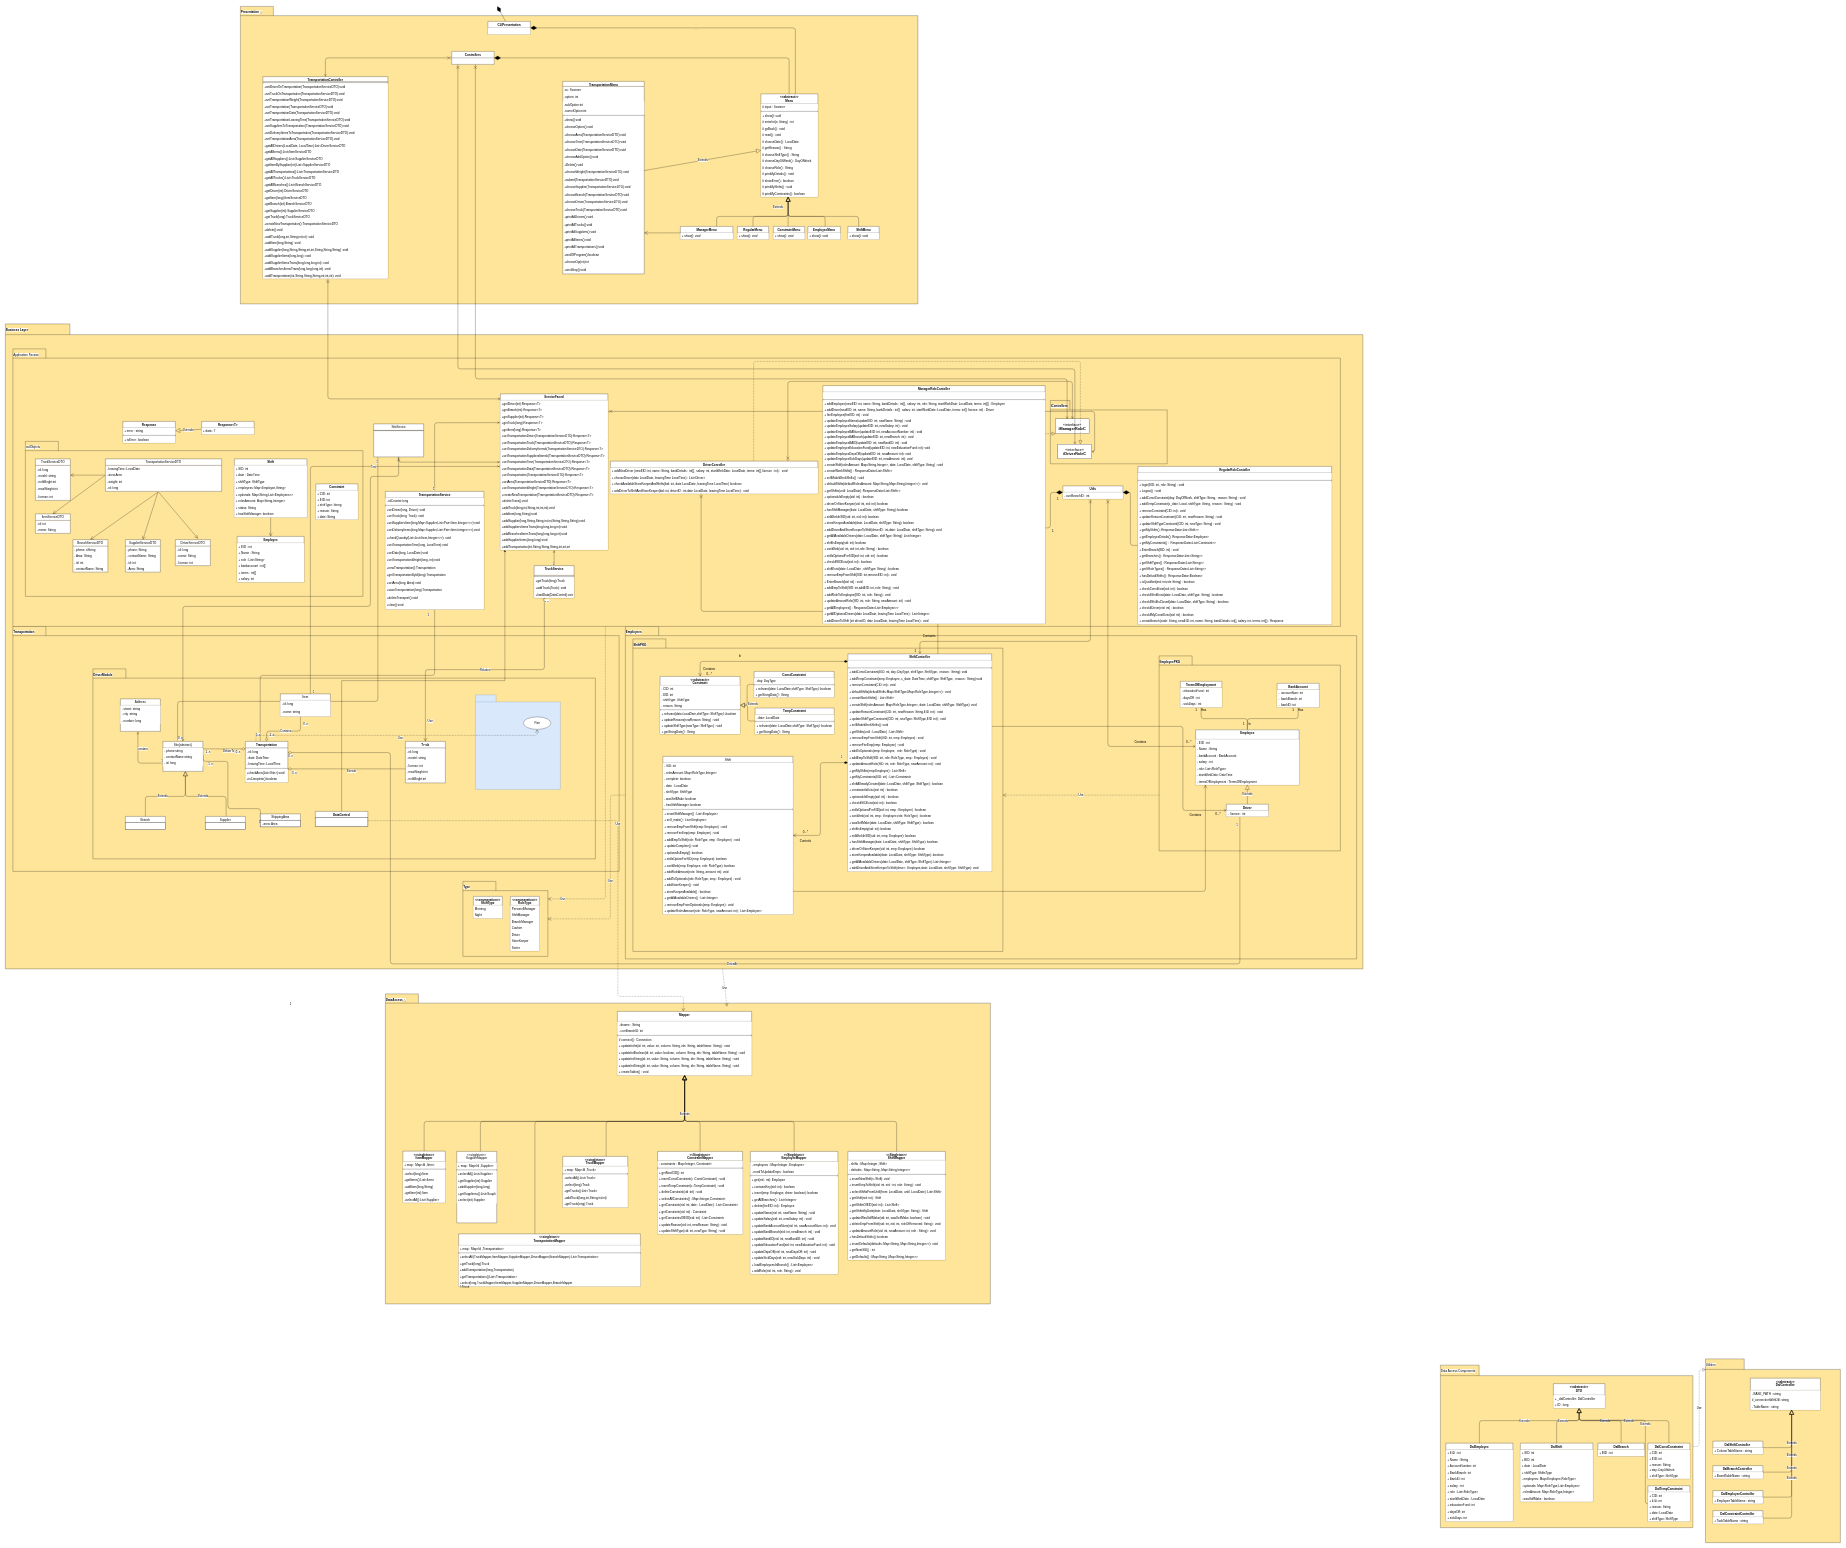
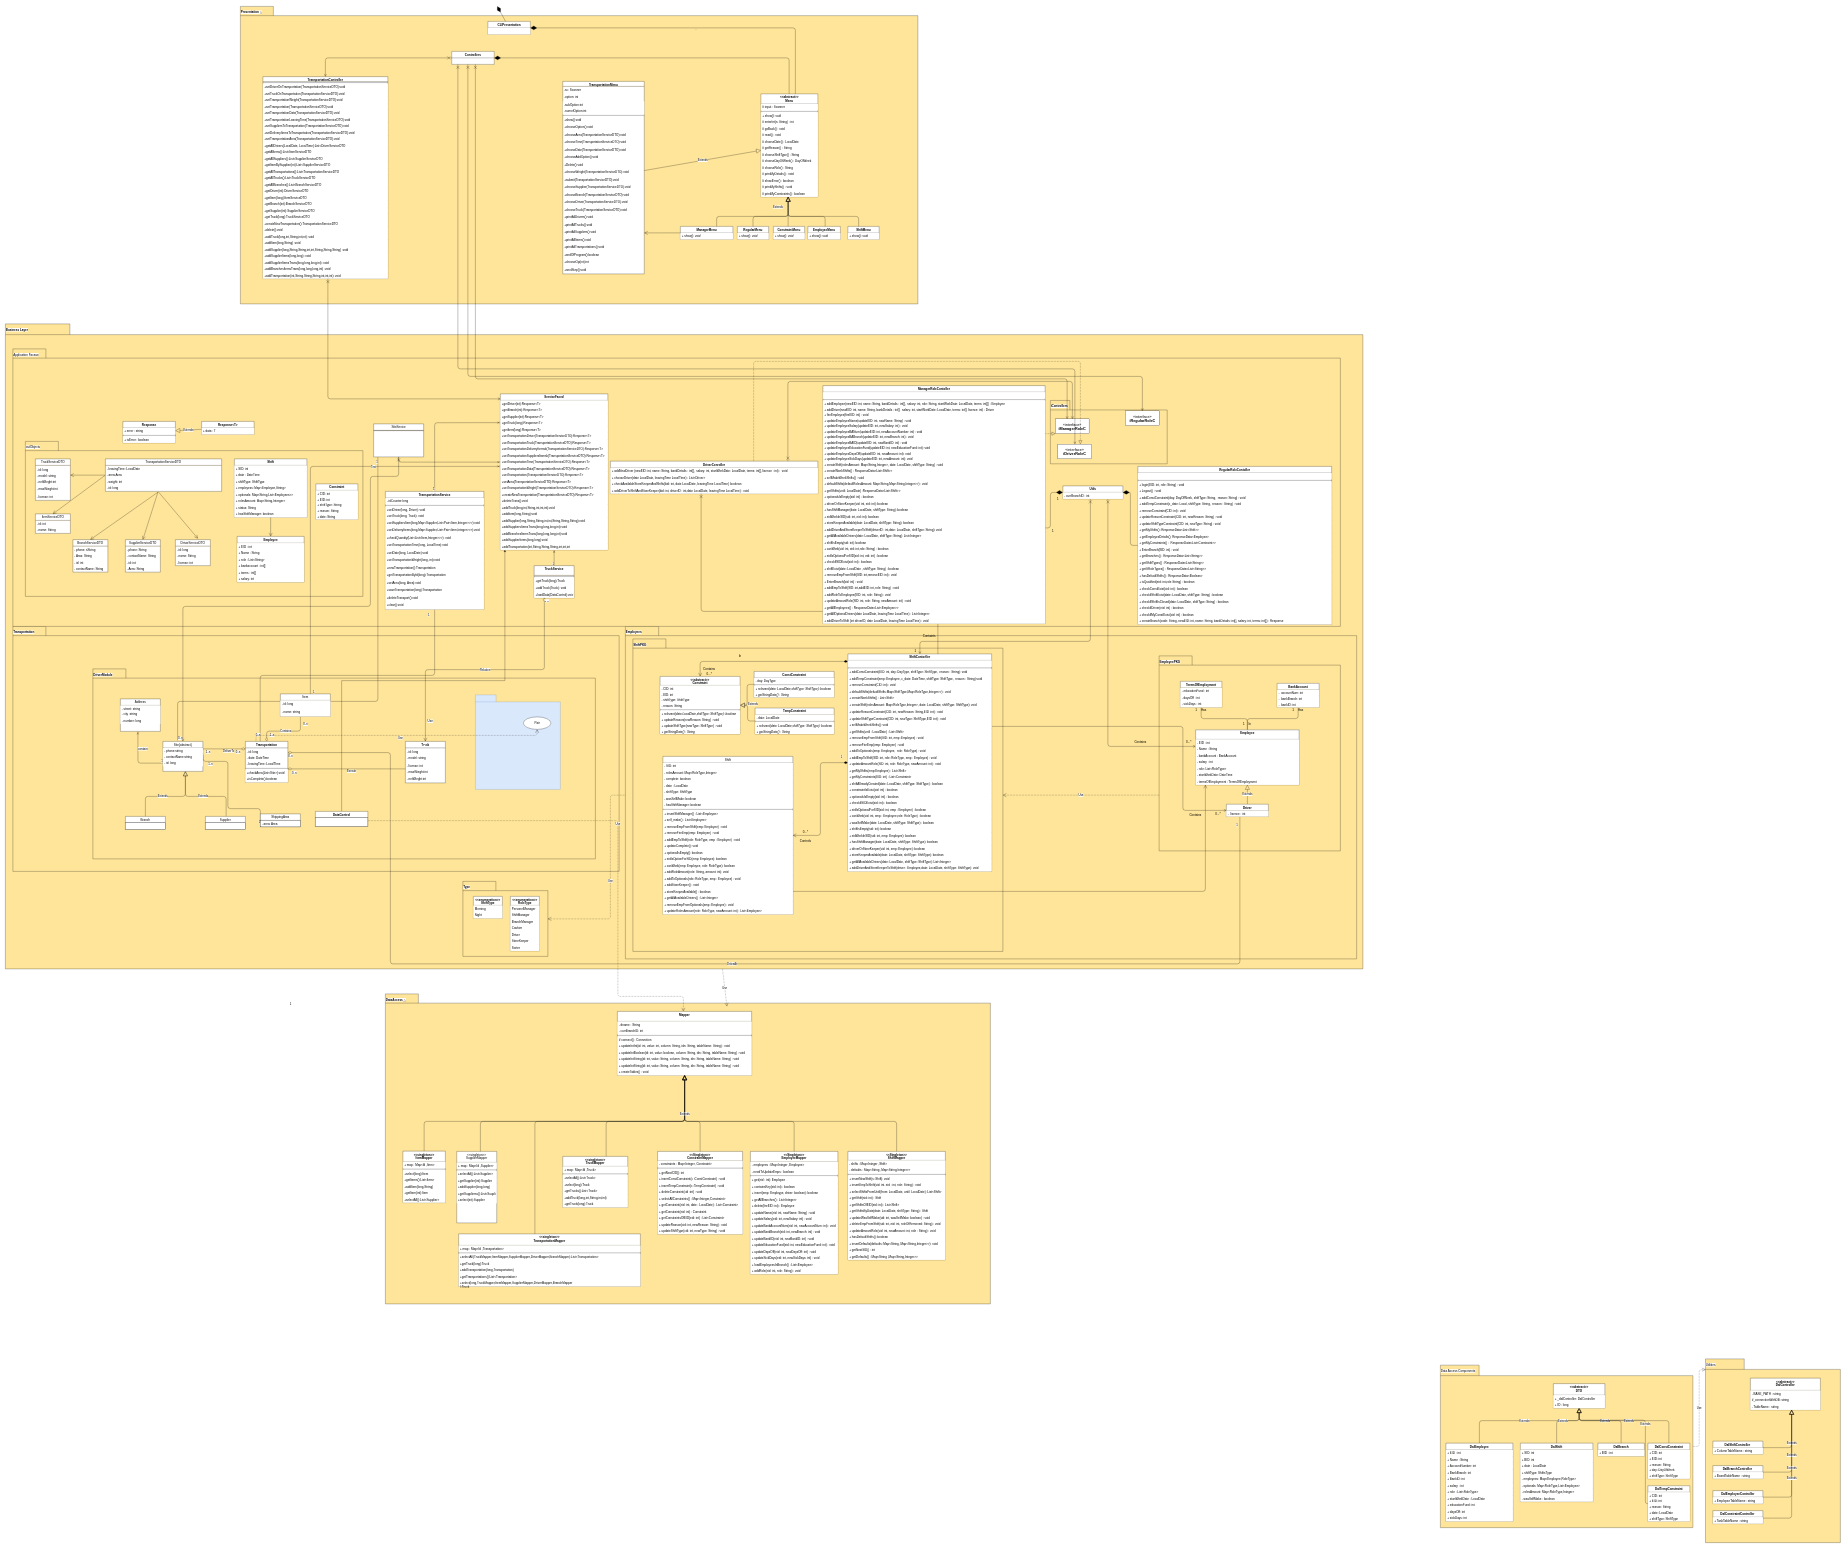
none -> (819, 376)
(1093, 412) -> none
none -> (1142, 418)
(558, 899) -> none
